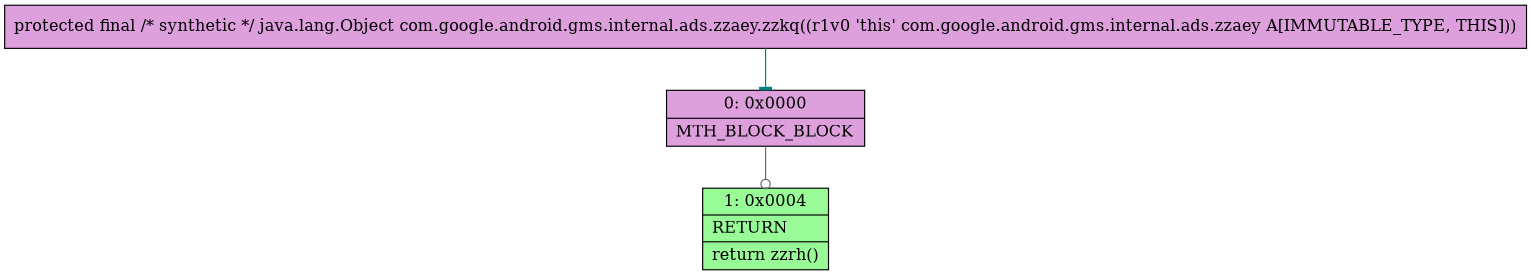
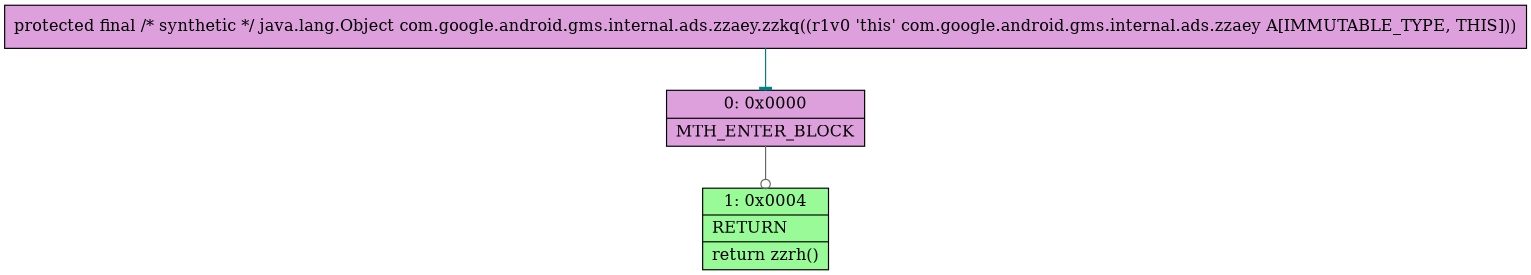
(765, 132) -> (766, 132)
